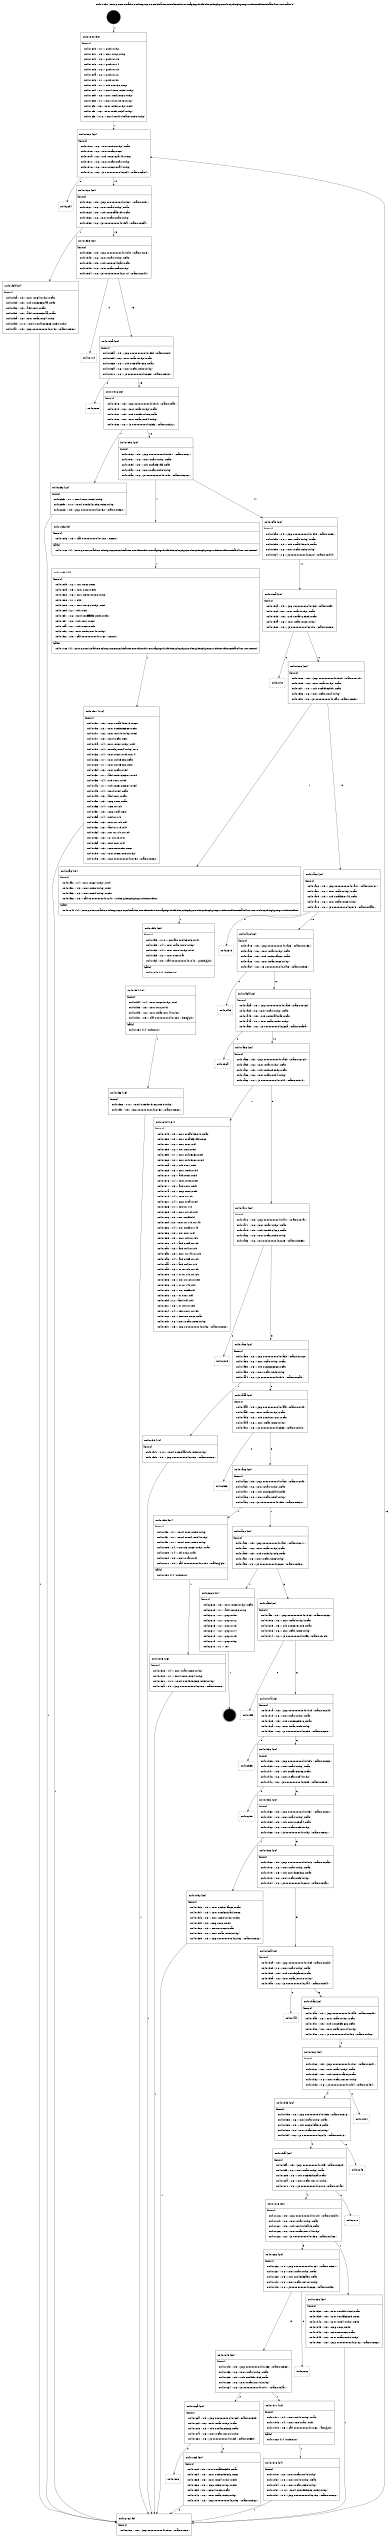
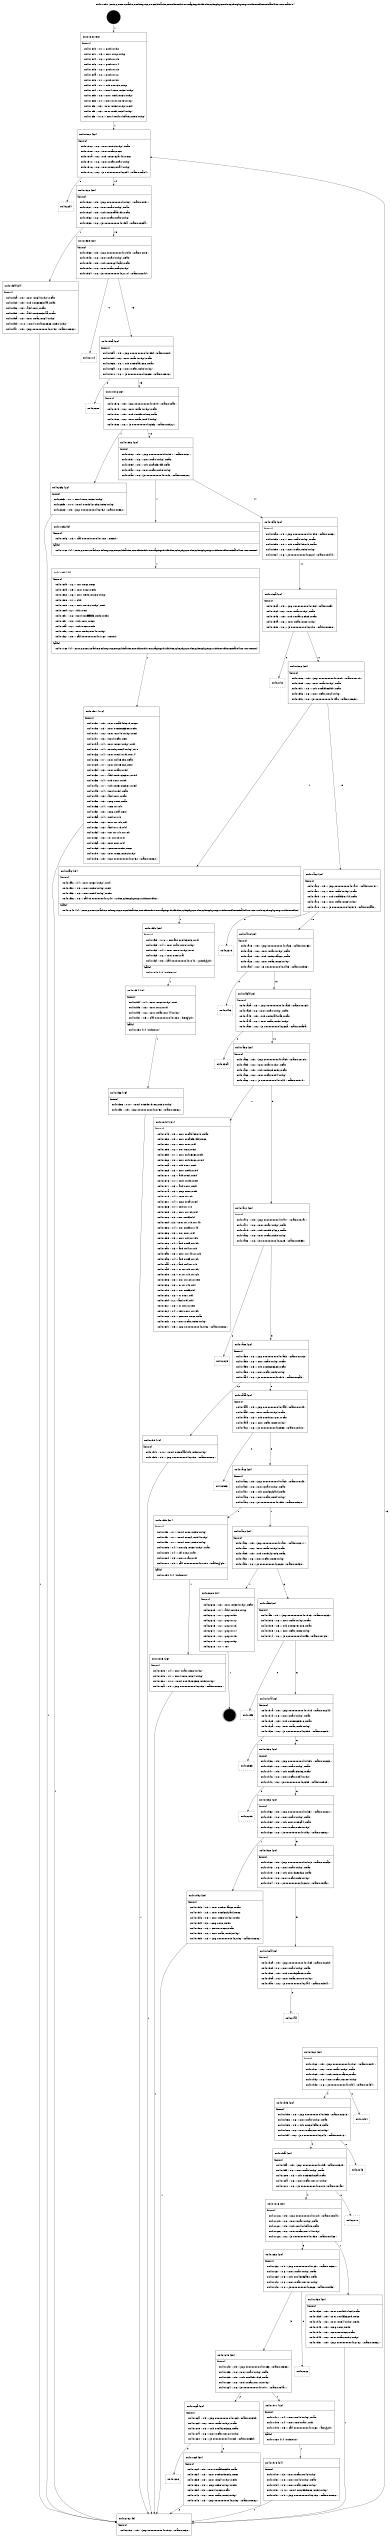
none -> (169, 981)
(238, 1386) -> (238, 1386)
(340, 2018) -> none
